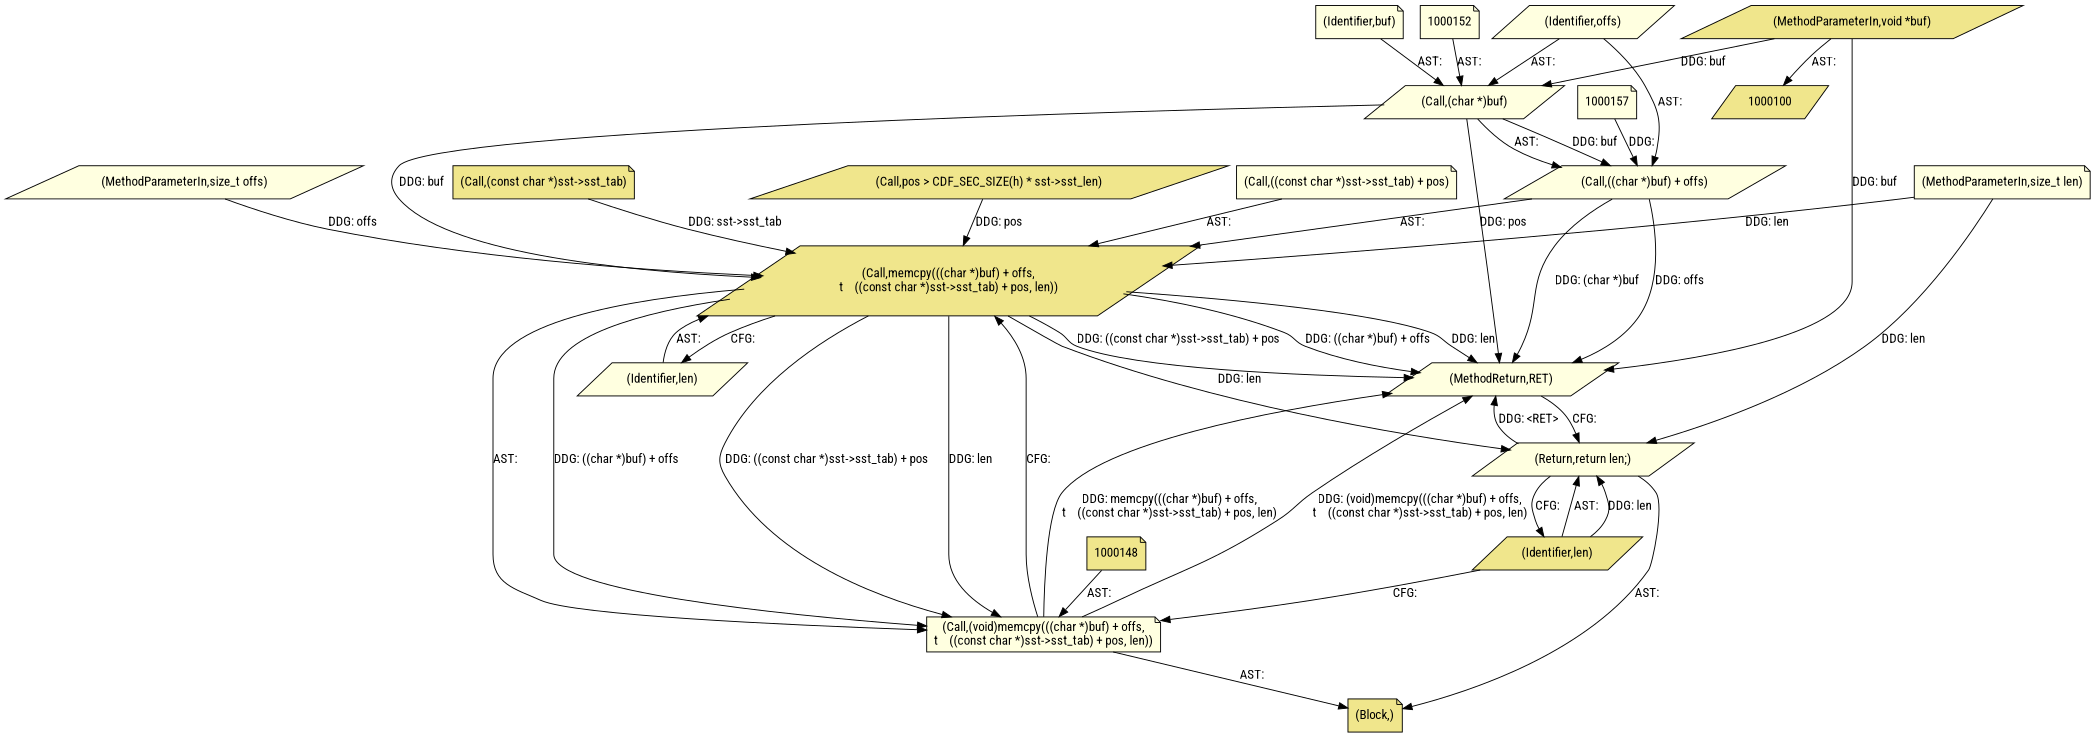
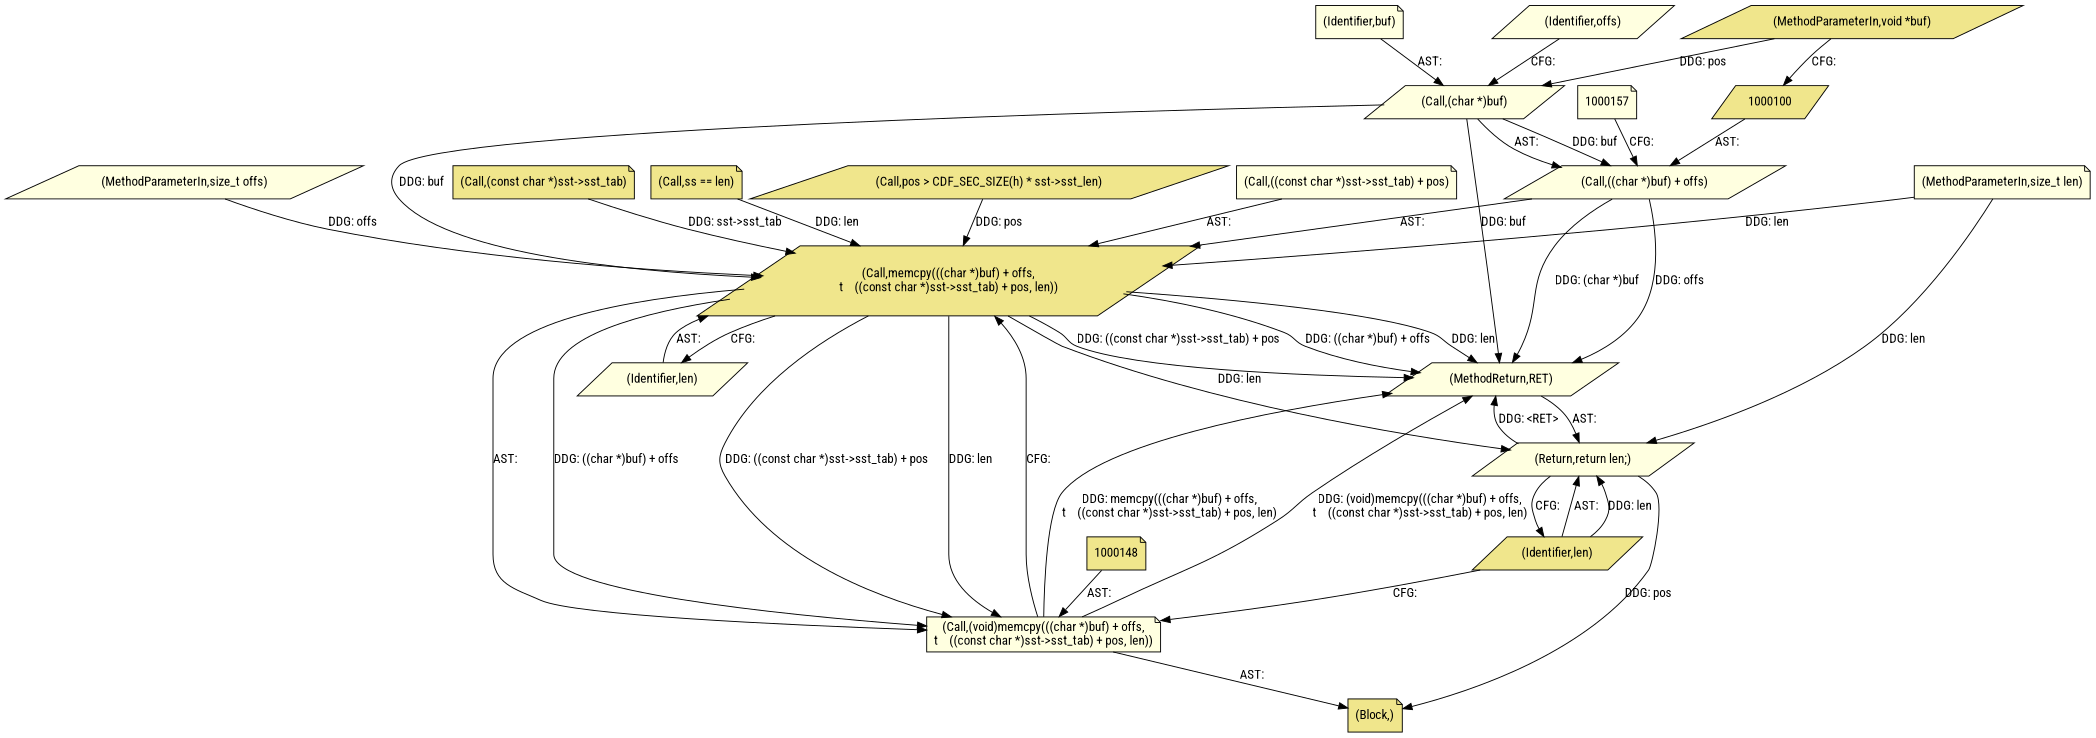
(1450, 22) -> none
(1545, 62) -> (1545, 62)
(1703, 62) -> (1703, 62)
(1825, 62) -> (1825, 62)
(1648, 91) -> (1712, 140)
(1643, 142) -> (1643, 142)
none -> (697, 182)
(1504, 222) -> (1504, 222)
(1849, 292) -> none
(1586, 419) -> (1586, 419)
(1649, 593) -> (1649, 593)
